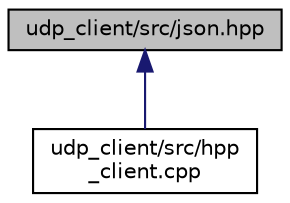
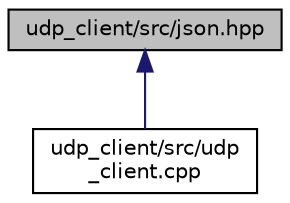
(145, 161) -> (145, 161)
